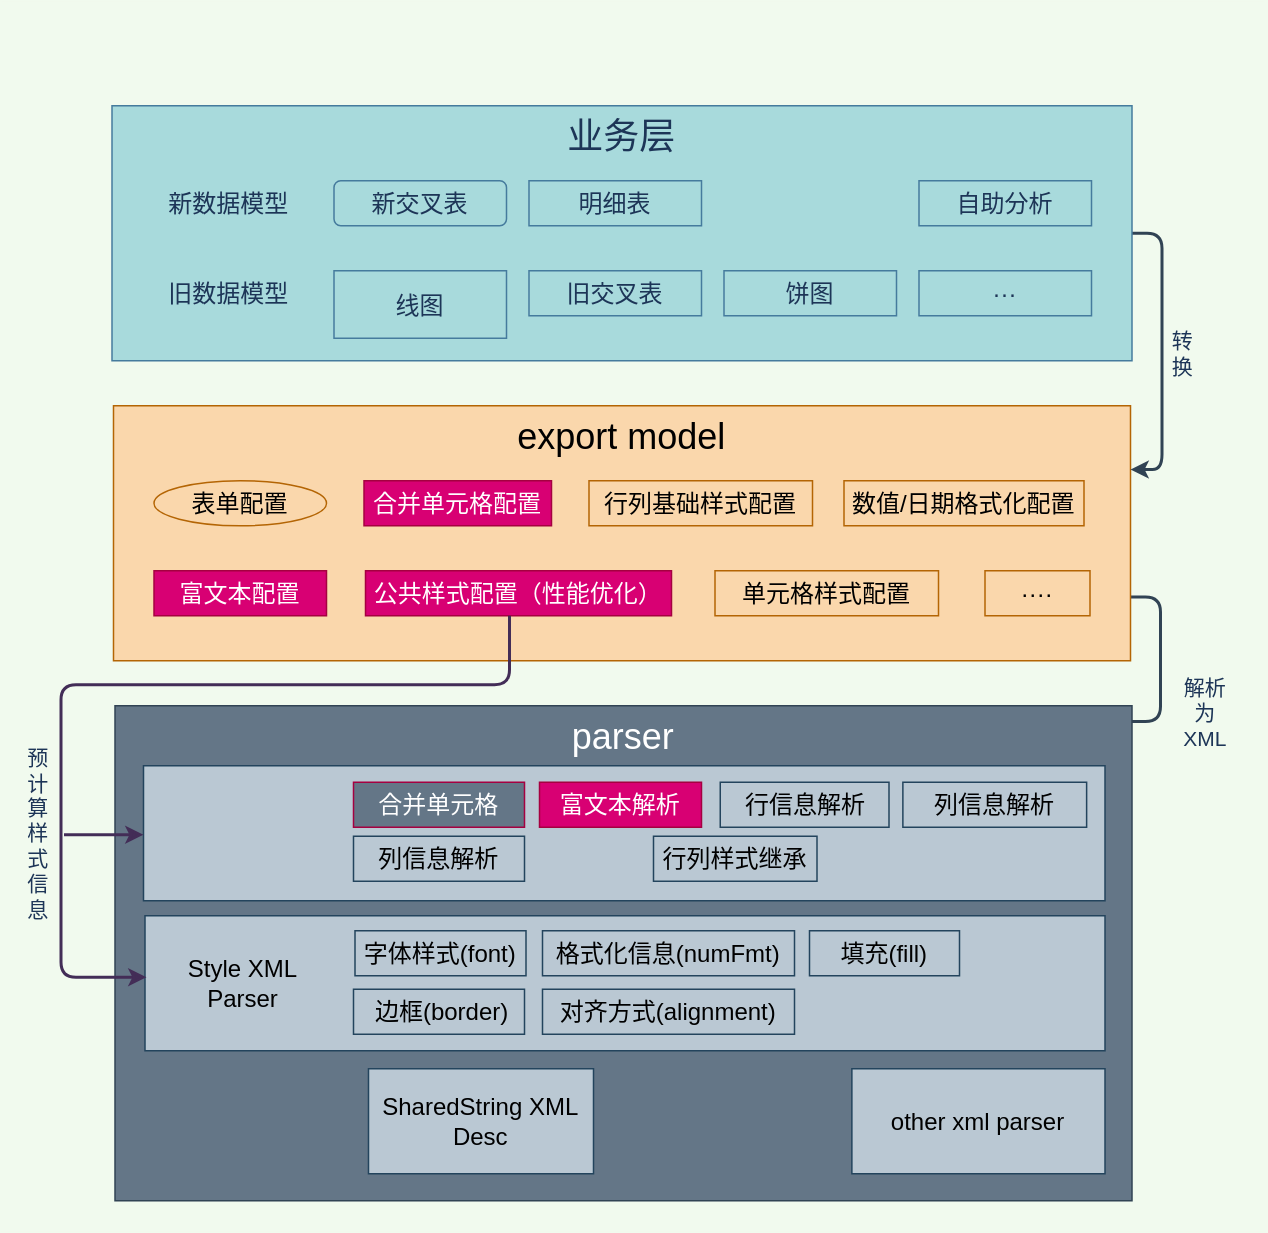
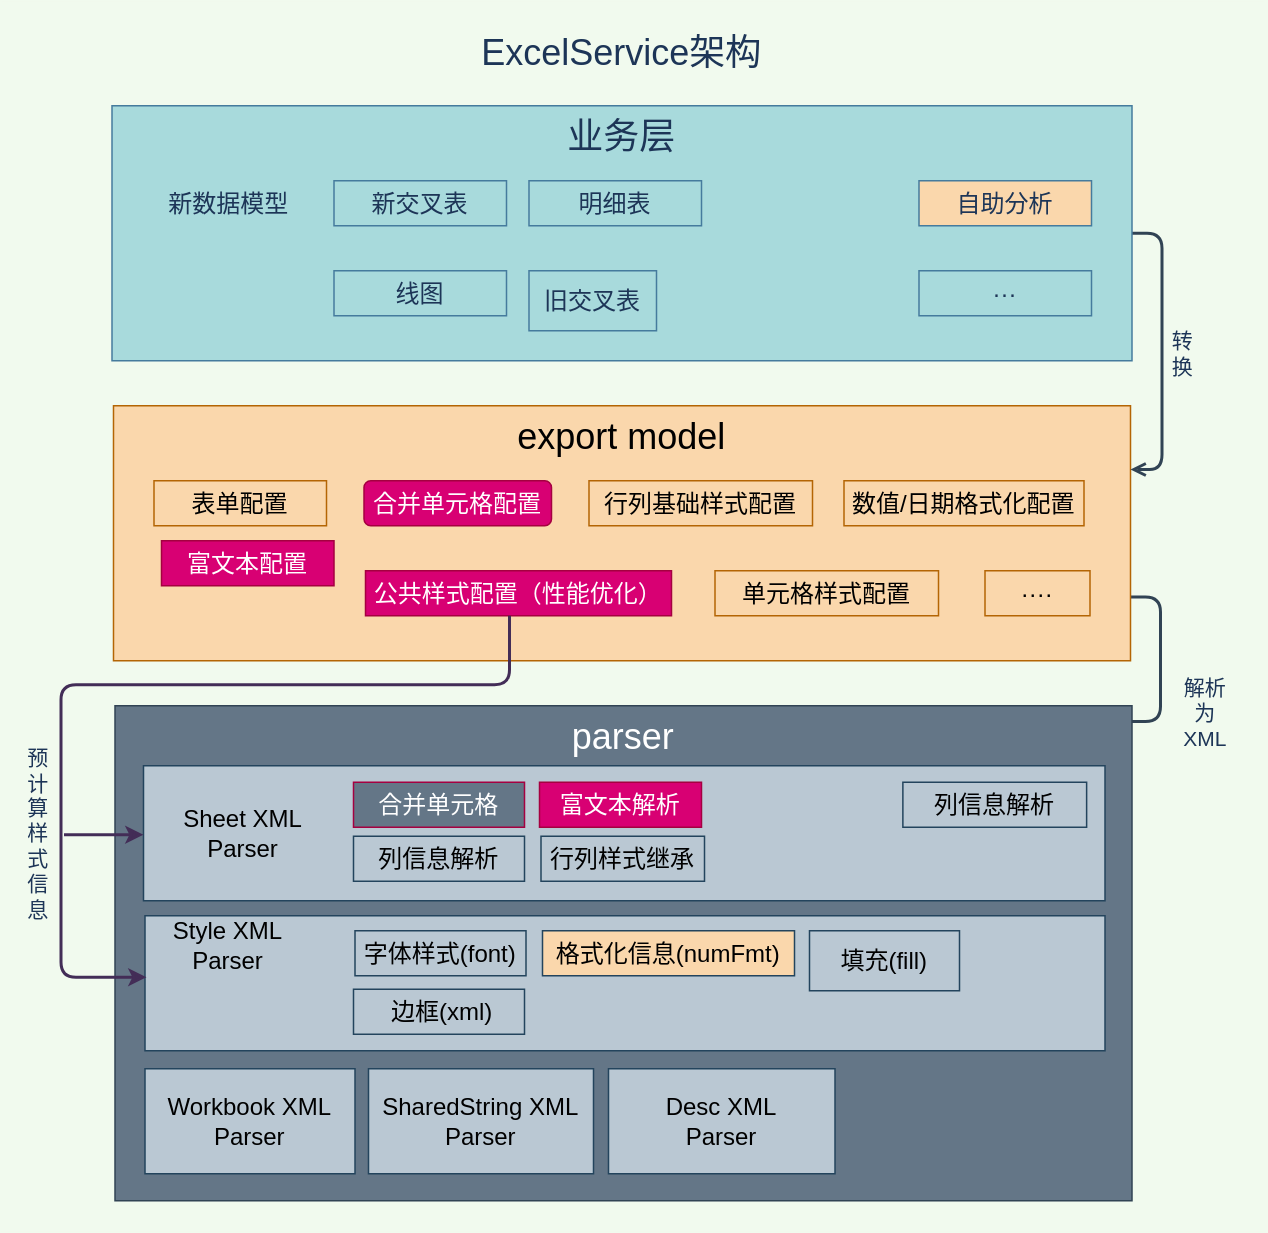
none -> (622, 53)
(420, 203) -> (420, 203)
(1005, 203) -> (1005, 203)
(229, 293) -> none
(615, 293) -> (593, 301)
(810, 293) -> none
(420, 305) -> (420, 293)
(1152, 470) -> (1152, 469)
(240, 503) -> (240, 503)
(458, 503) -> (458, 503)
(240, 593) -> (248, 563)
(804, 805) -> none
none -> (243, 833)
(735, 859) -> (623, 859)
(668, 953) -> (668, 953)
(884, 953) -> (884, 961)
(243, 983) -> (228, 946)
(439, 1012) -> (439, 1012)
(668, 1012) -> none
none -> (250, 1121)
(481, 1121) -> (481, 1121)
none -> (722, 1121)
(978, 1121) -> none
